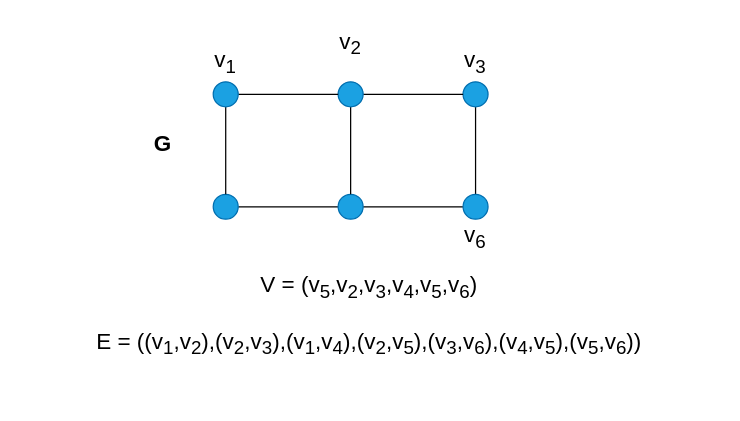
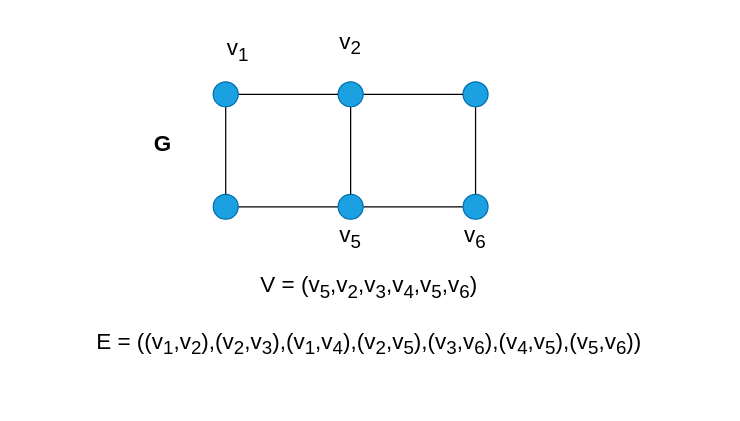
(226, 63) -> (238, 51)
(476, 63) -> none
none -> (351, 238)
